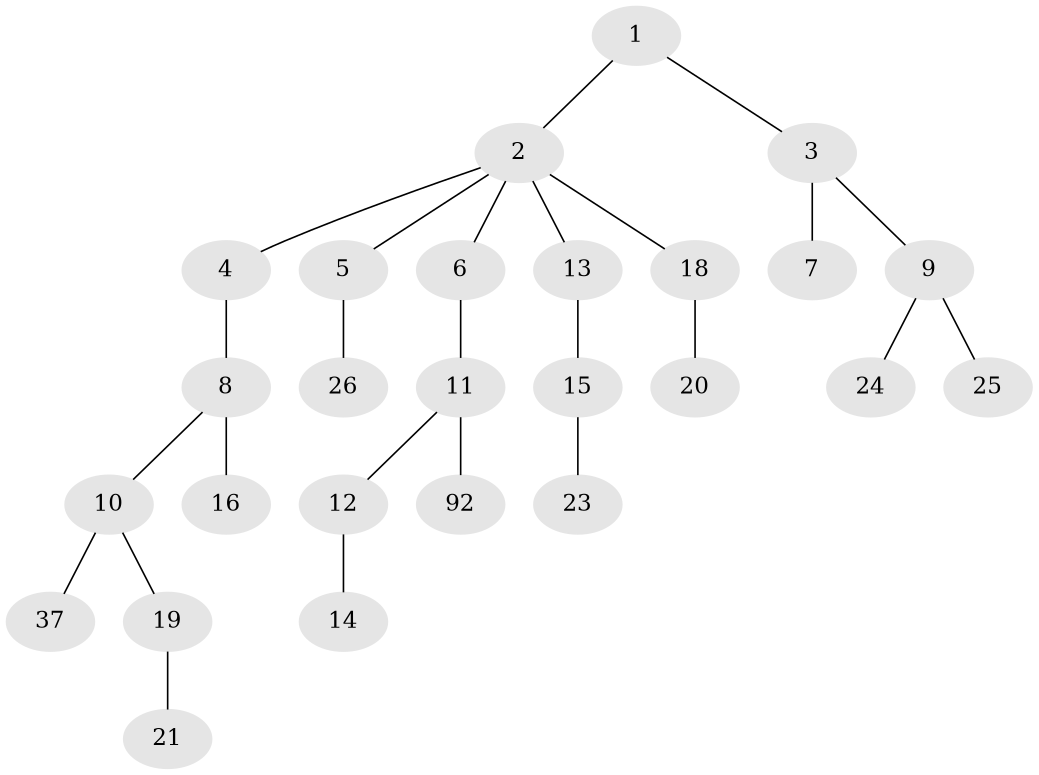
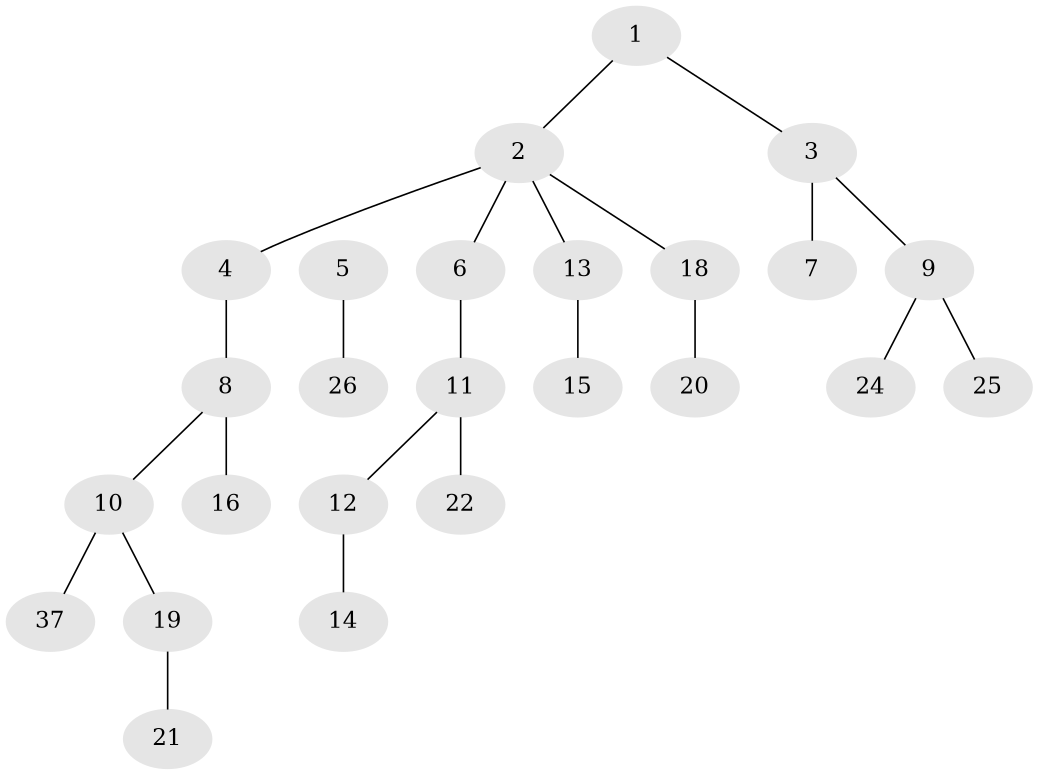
(431, 212) -> none
(461, 505) -> (461, 505)
(578, 505) -> none
